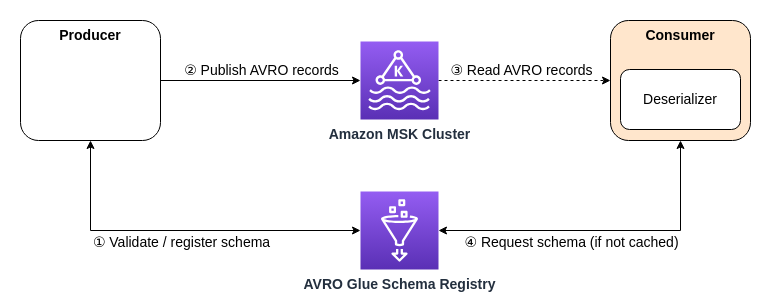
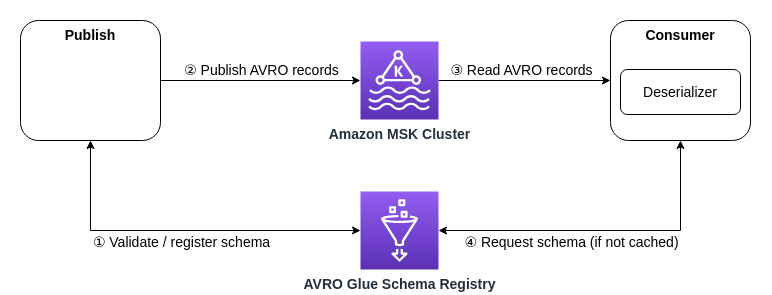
(91, 36) -> (91, 36)
(681, 36) -> (681, 36)
(521, 81) -> (521, 81)
(681, 100) -> (681, 92)
